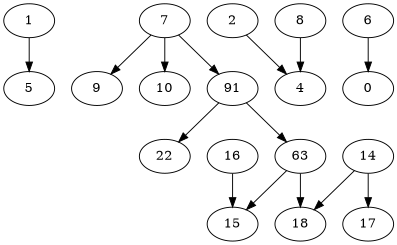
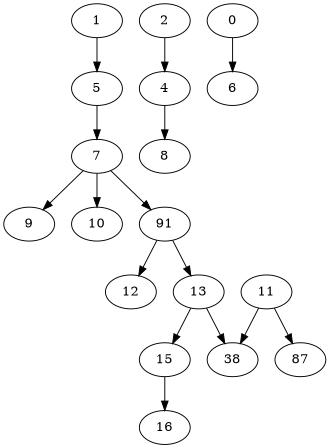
(300, 50) -> (165, 118)
(368, 50) -> (233, 50)
none -> (97, 118)
(165, 156) -> (131, 292)
(300, 156) -> (199, 292)
(368, 156) -> (266, 292)
(233, 186) -> (165, 389)
(300, 224) -> (233, 360)
(368, 224) -> (300, 360)
